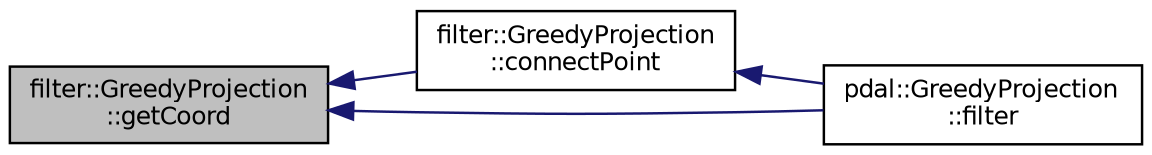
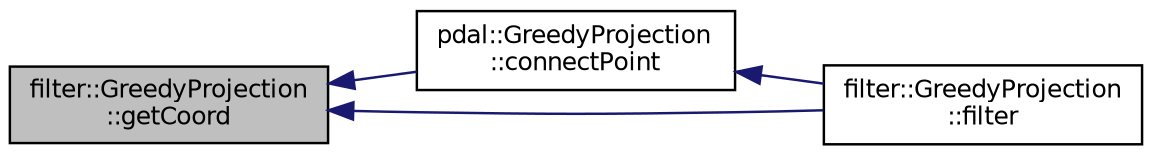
(576, 51) -> (576, 51)
(983, 105) -> (983, 105)
